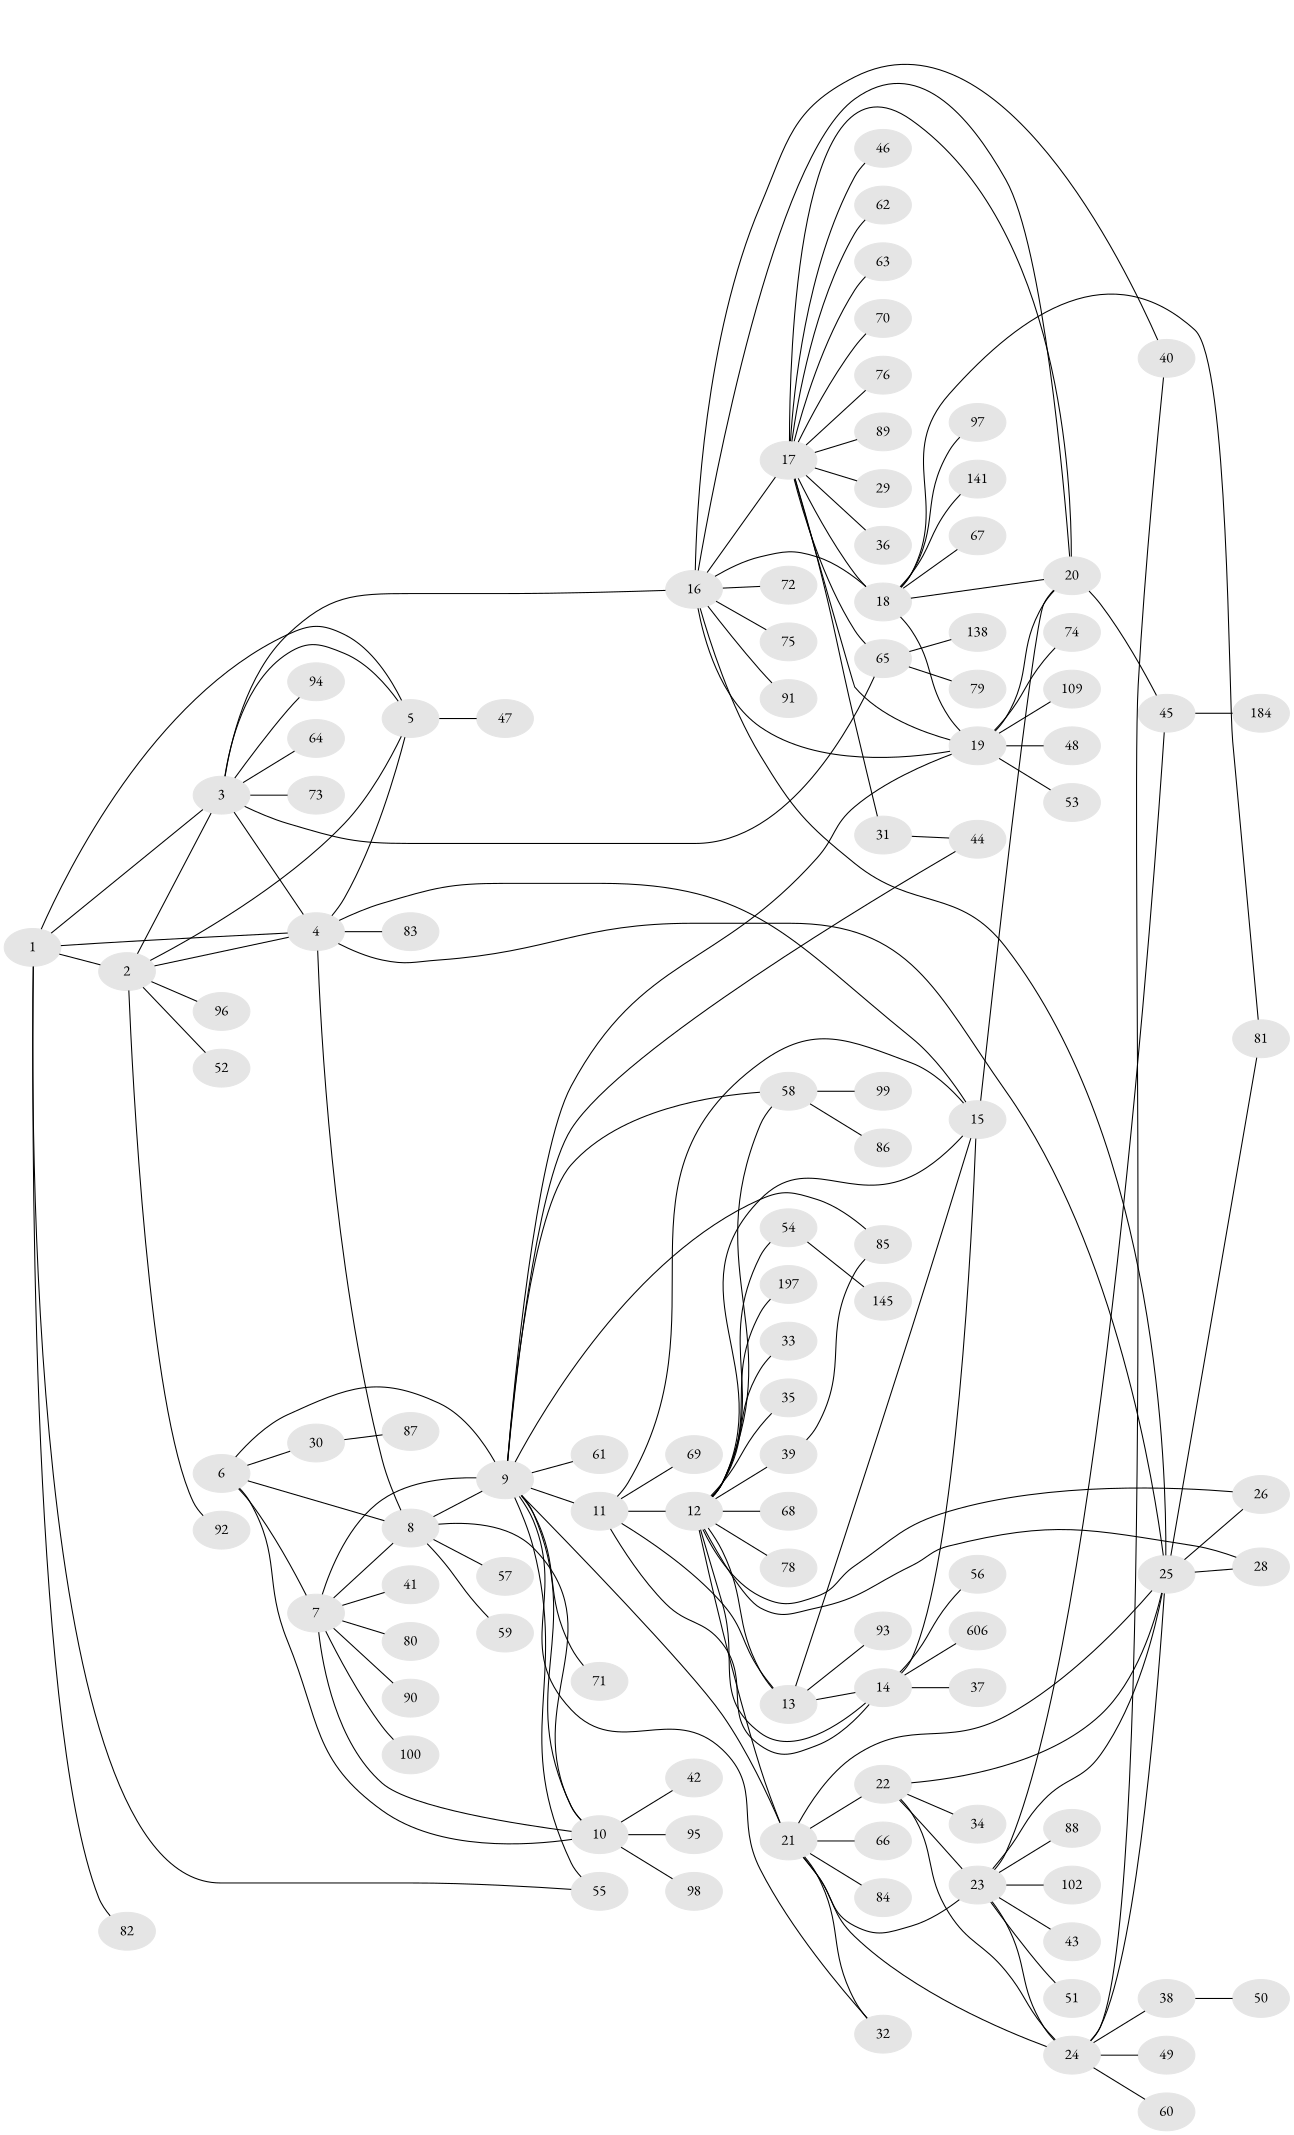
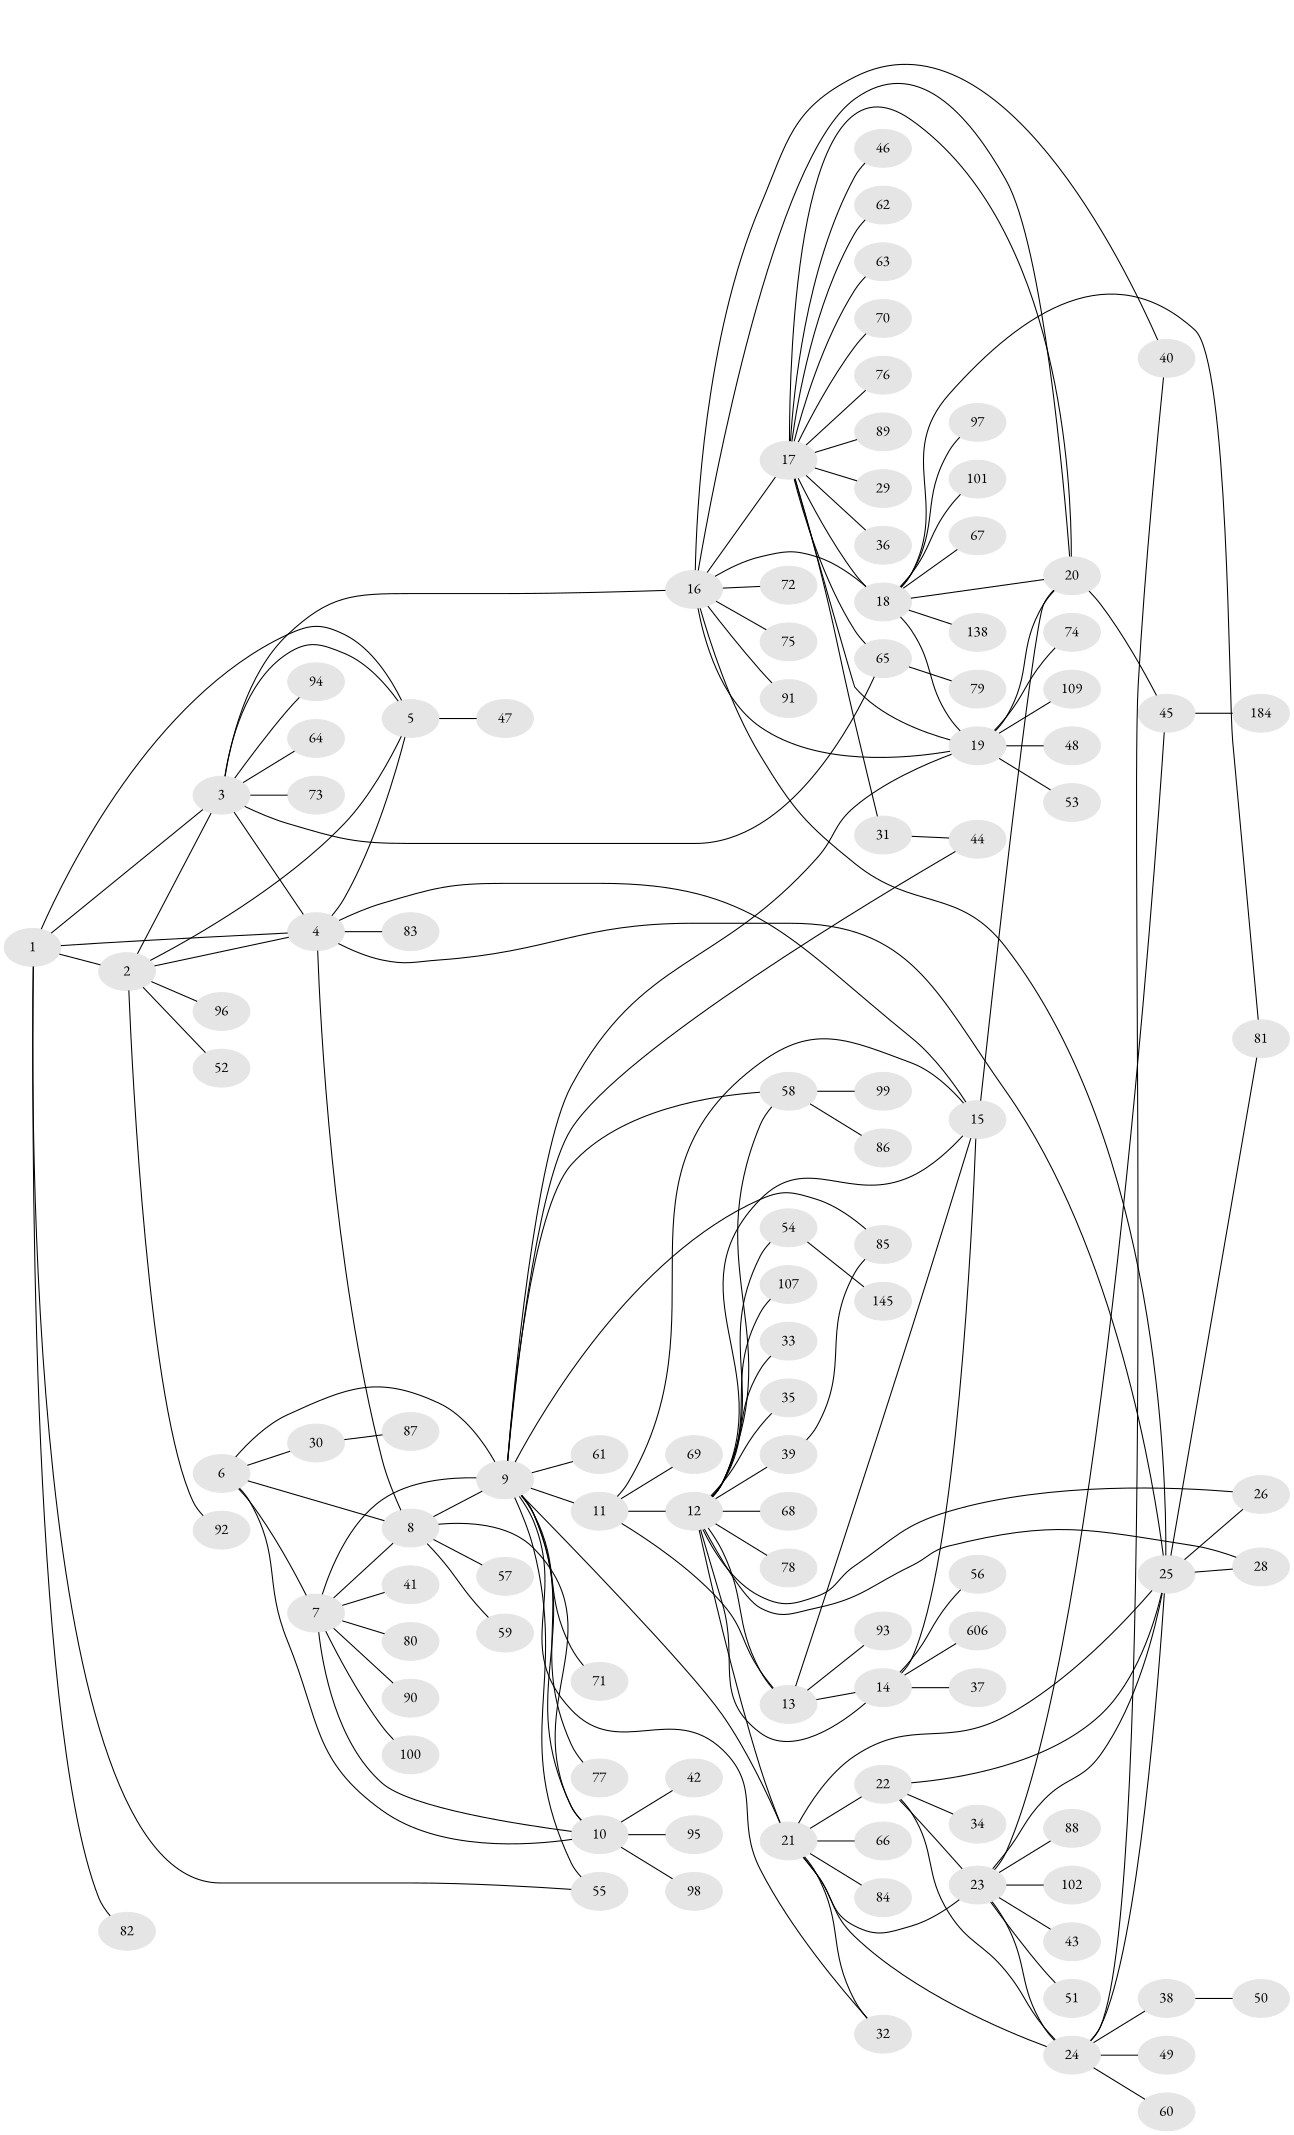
(978, 479) -> (978, 479)
(930, 646) -> (930, 617)
(789, 1284) -> (789, 1284)
(714, 1635) -> none
none -> (600, 1778)
